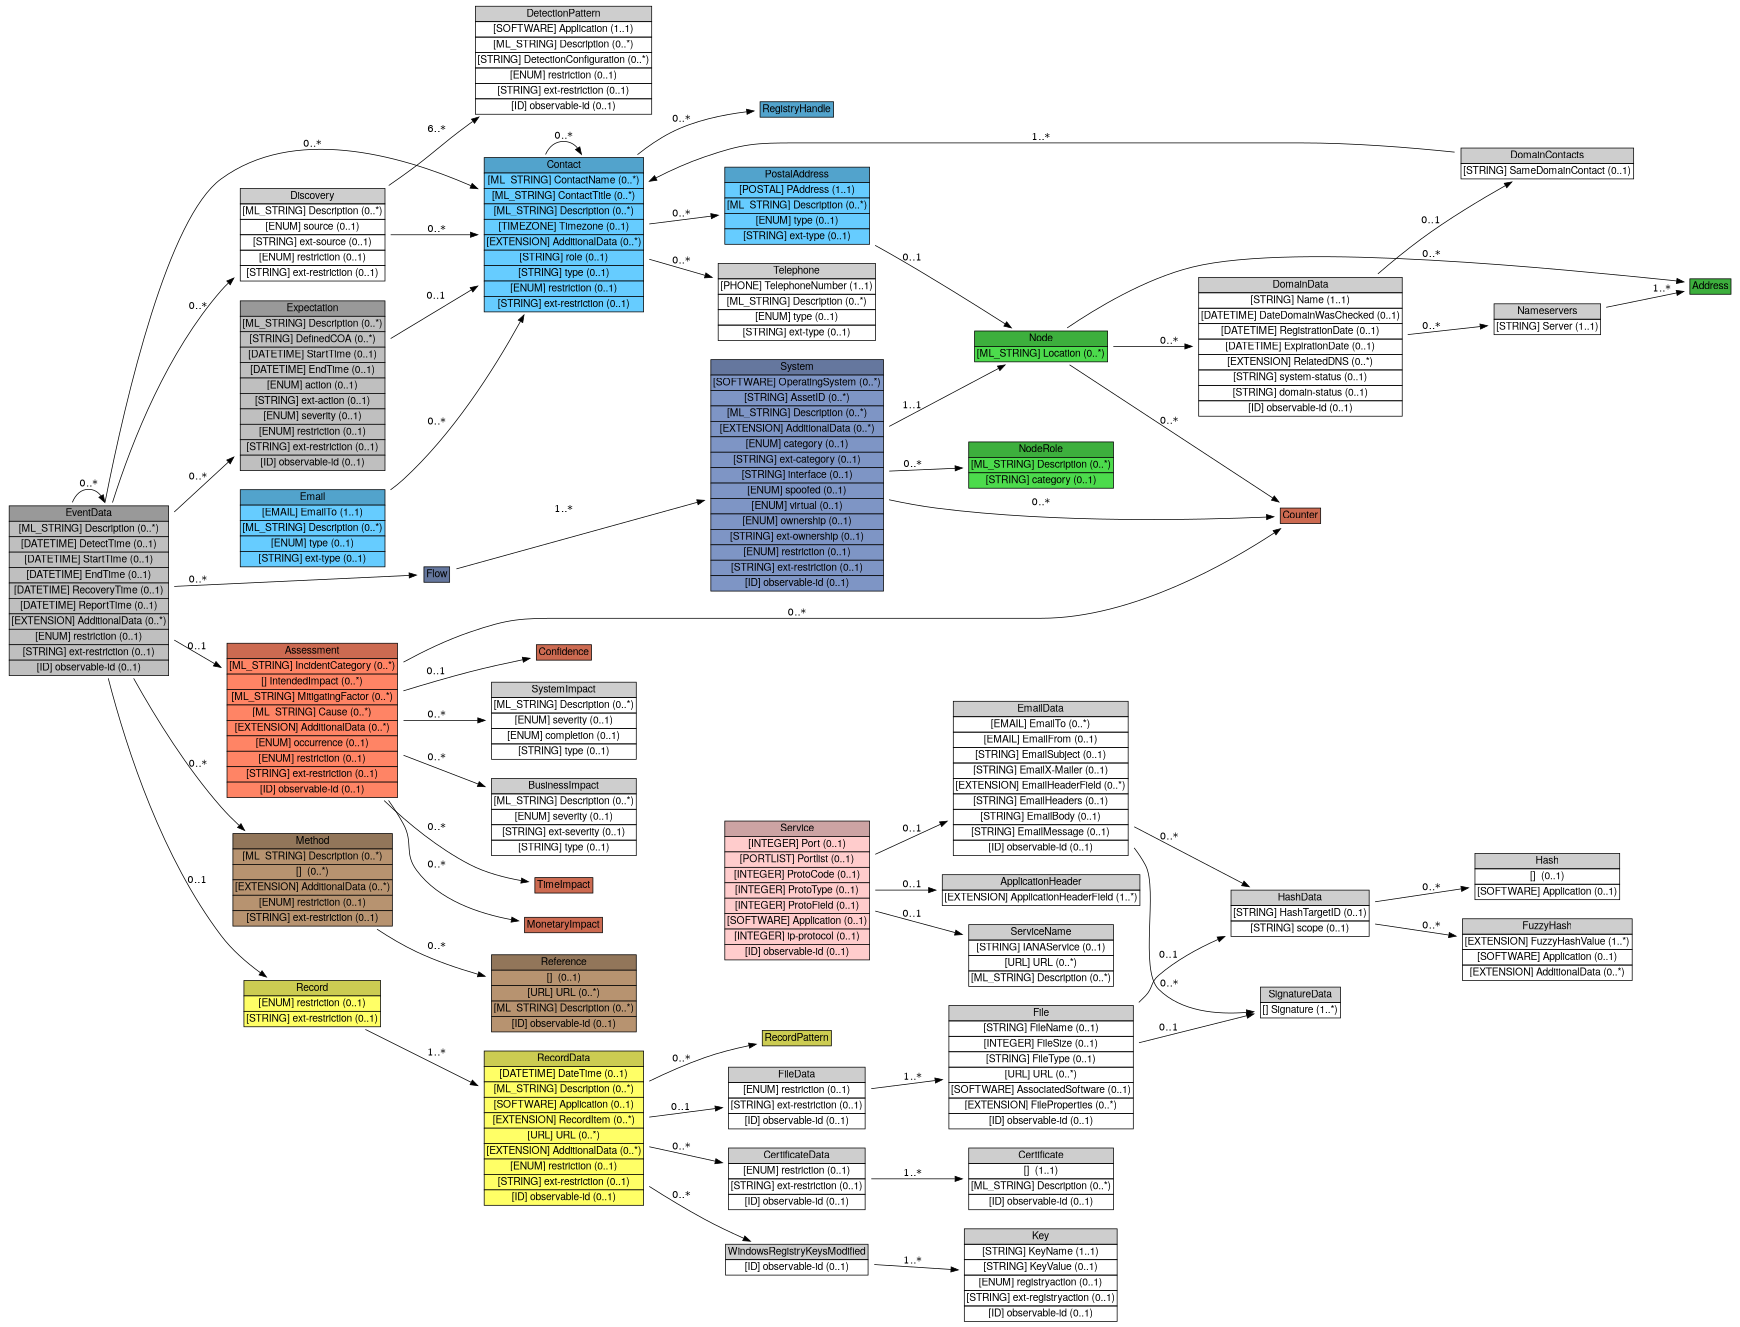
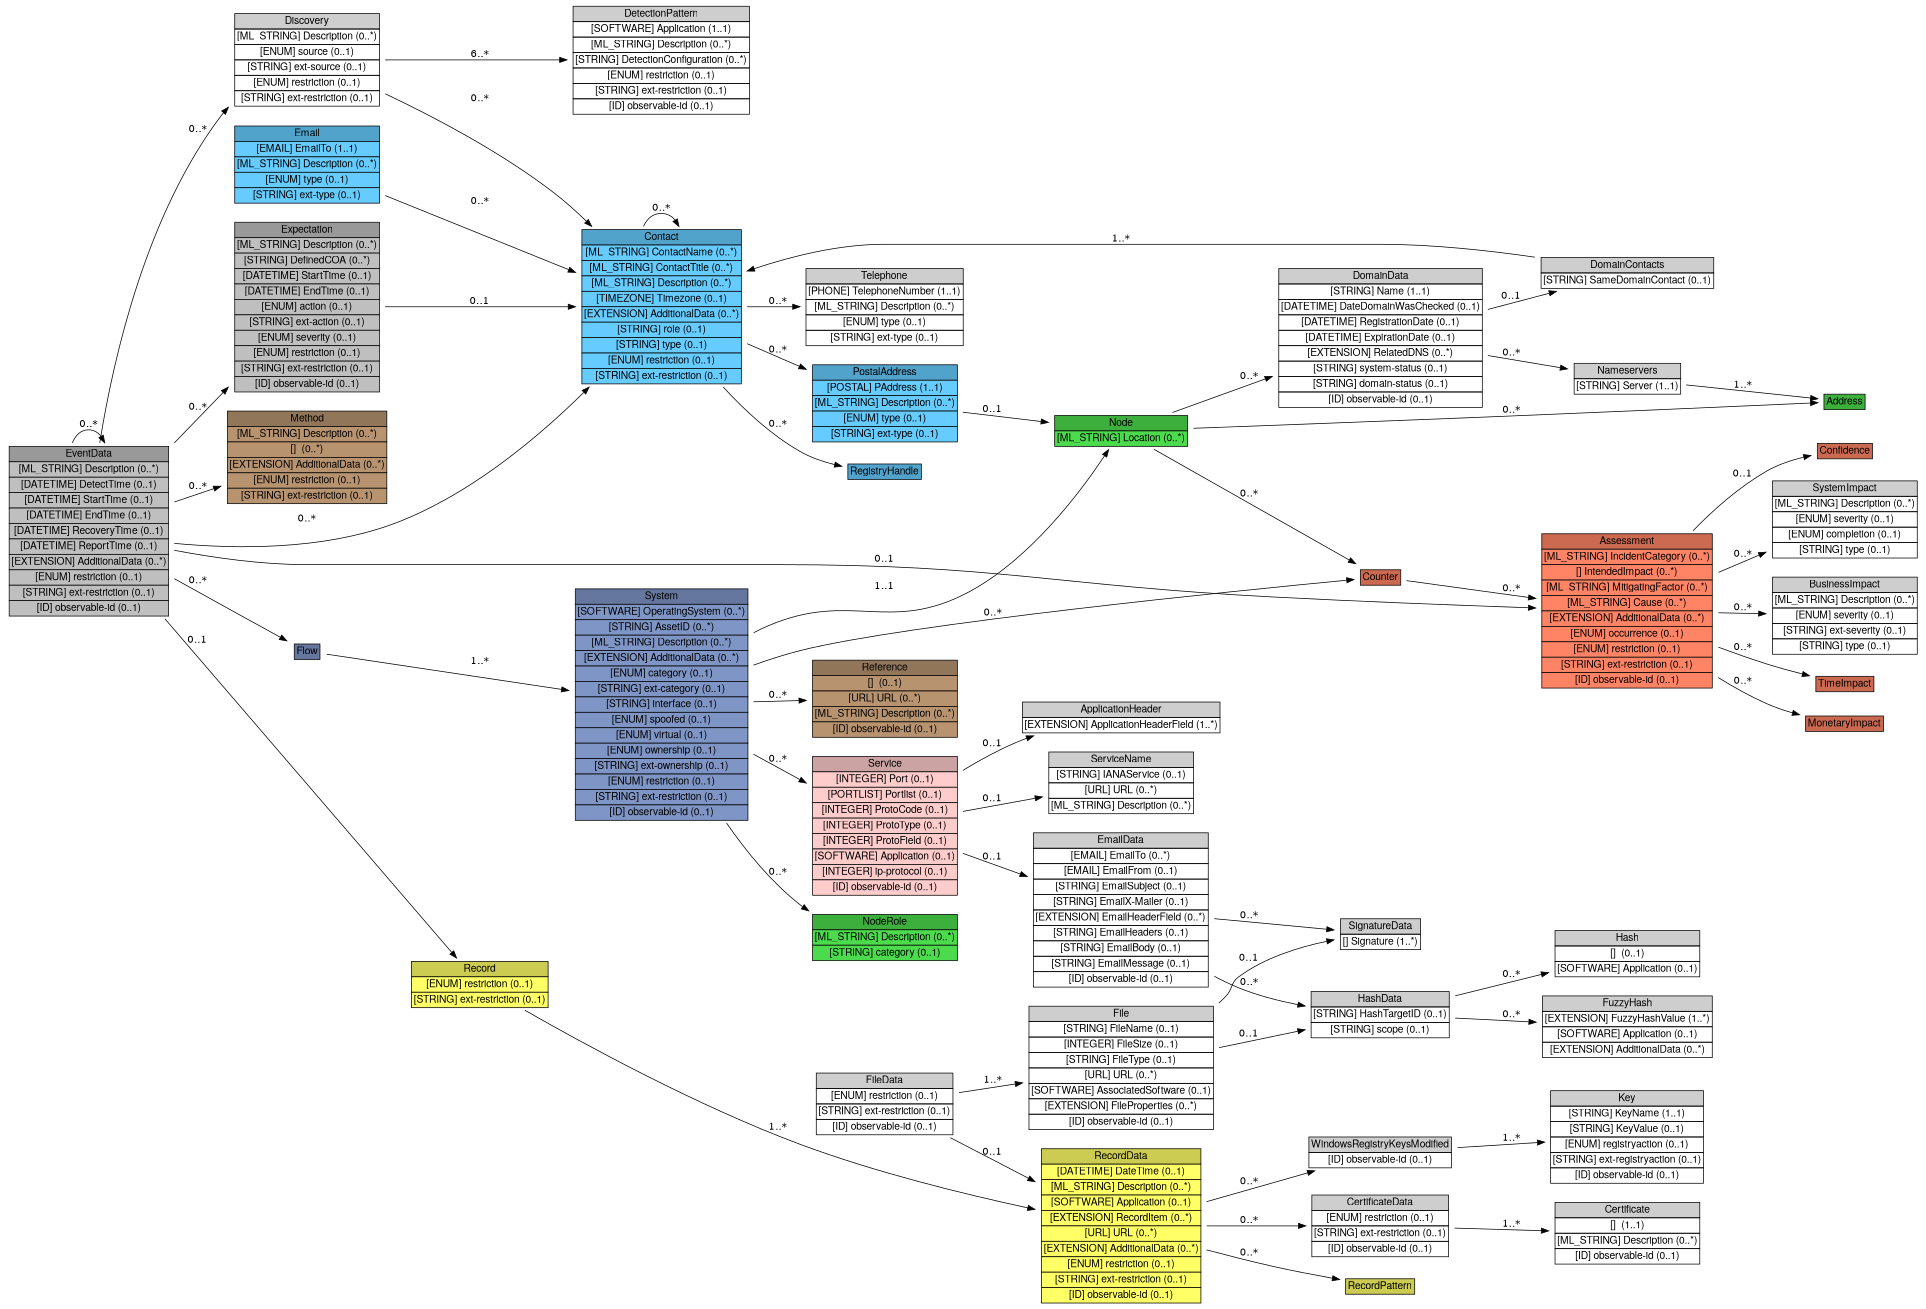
(844, 618) -> (1467, 589)
none -> (777, 767)
(426, 956) -> (776, 701)
(682, 1113) -> (989, 1158)
